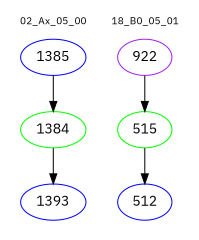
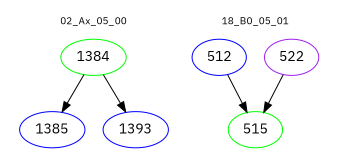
(145, 57) -> (292, 57)
(53, 89) -> (76, 89)
(145, 161) -> (235, 89)
